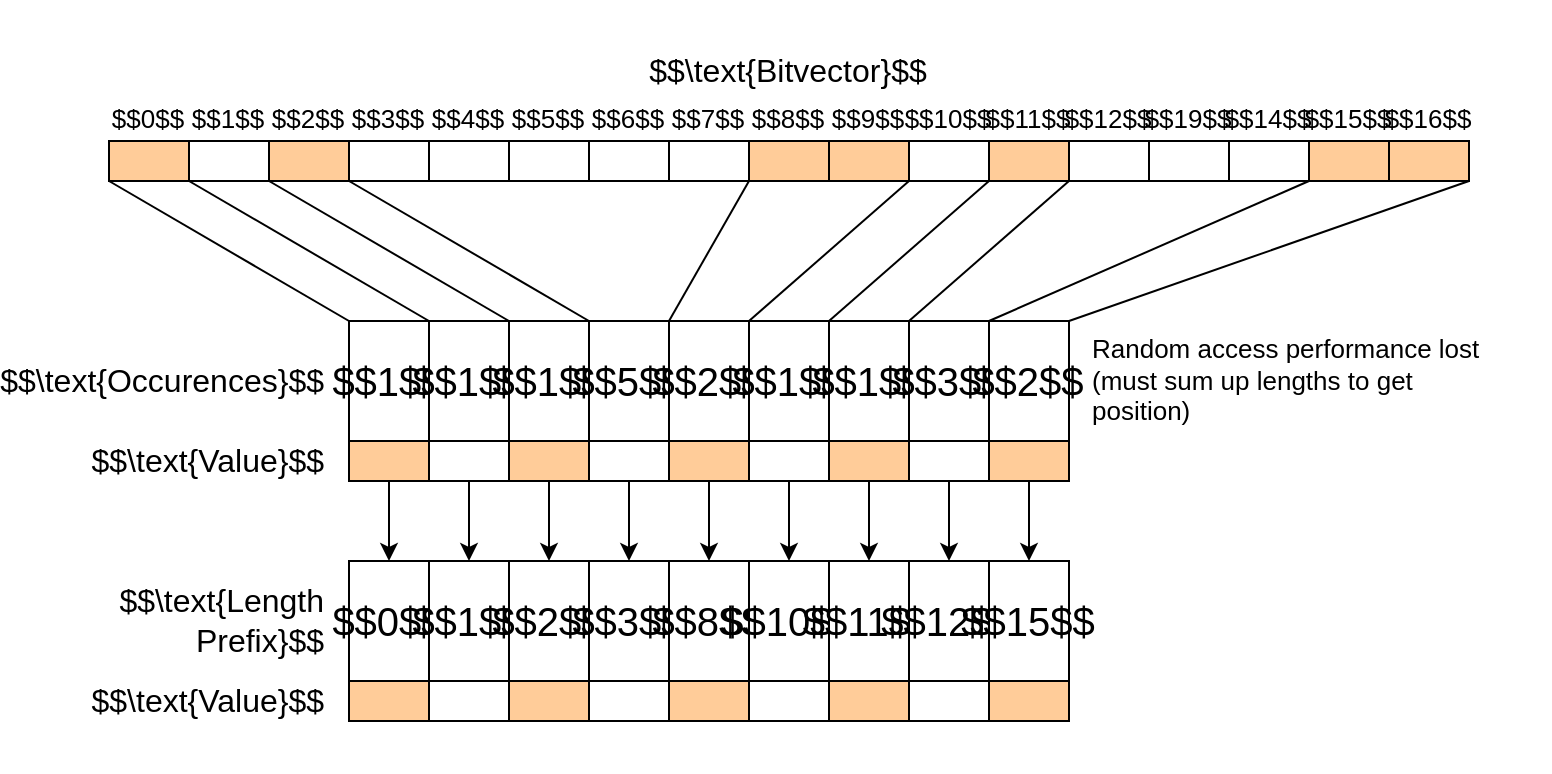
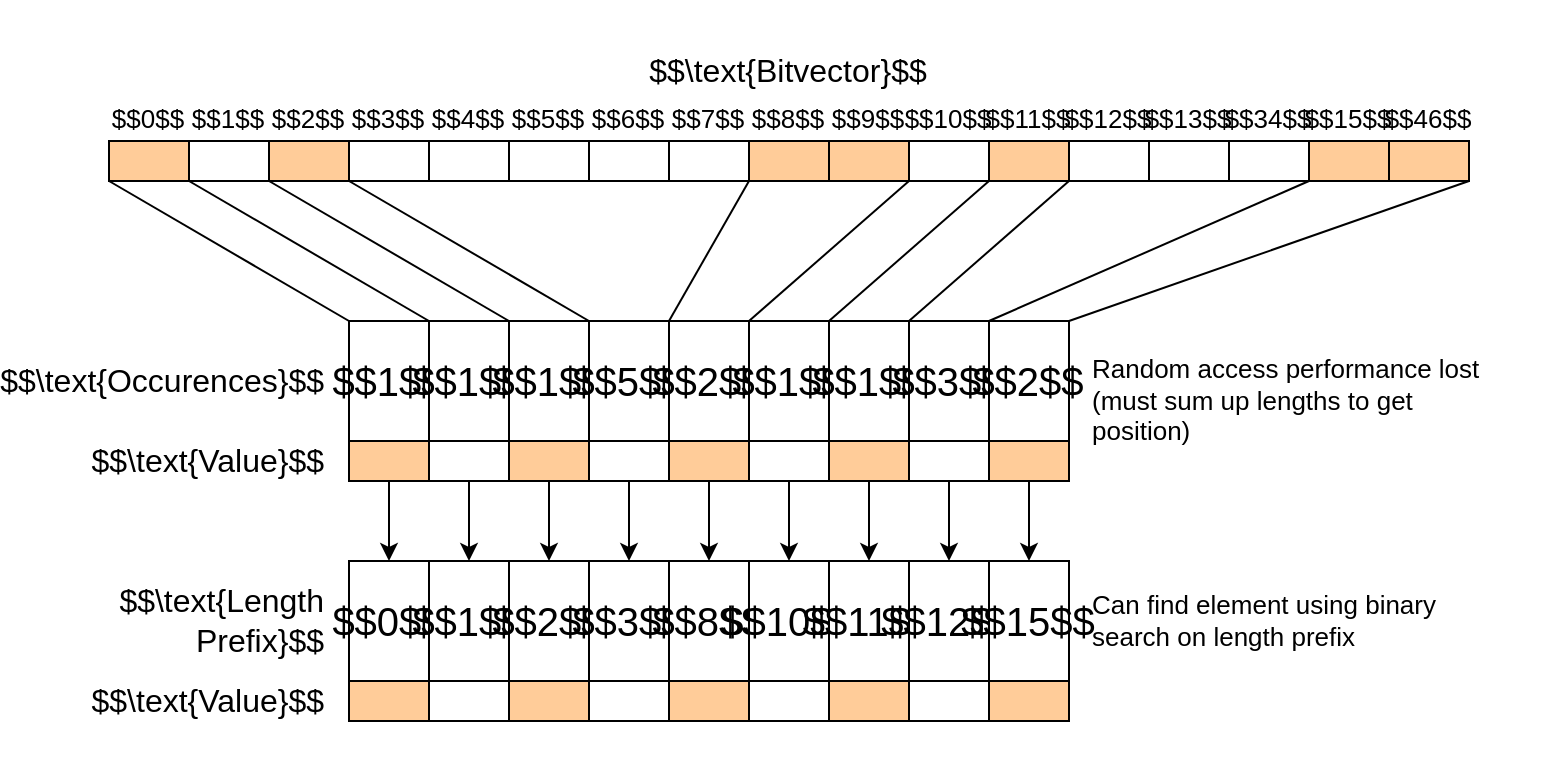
(1189, 119) -> (1189, 119)
(1269, 119) -> (1269, 119)
(1429, 119) -> (1429, 119)
(1299, 381) -> (1299, 401)
none -> (1299, 621)
